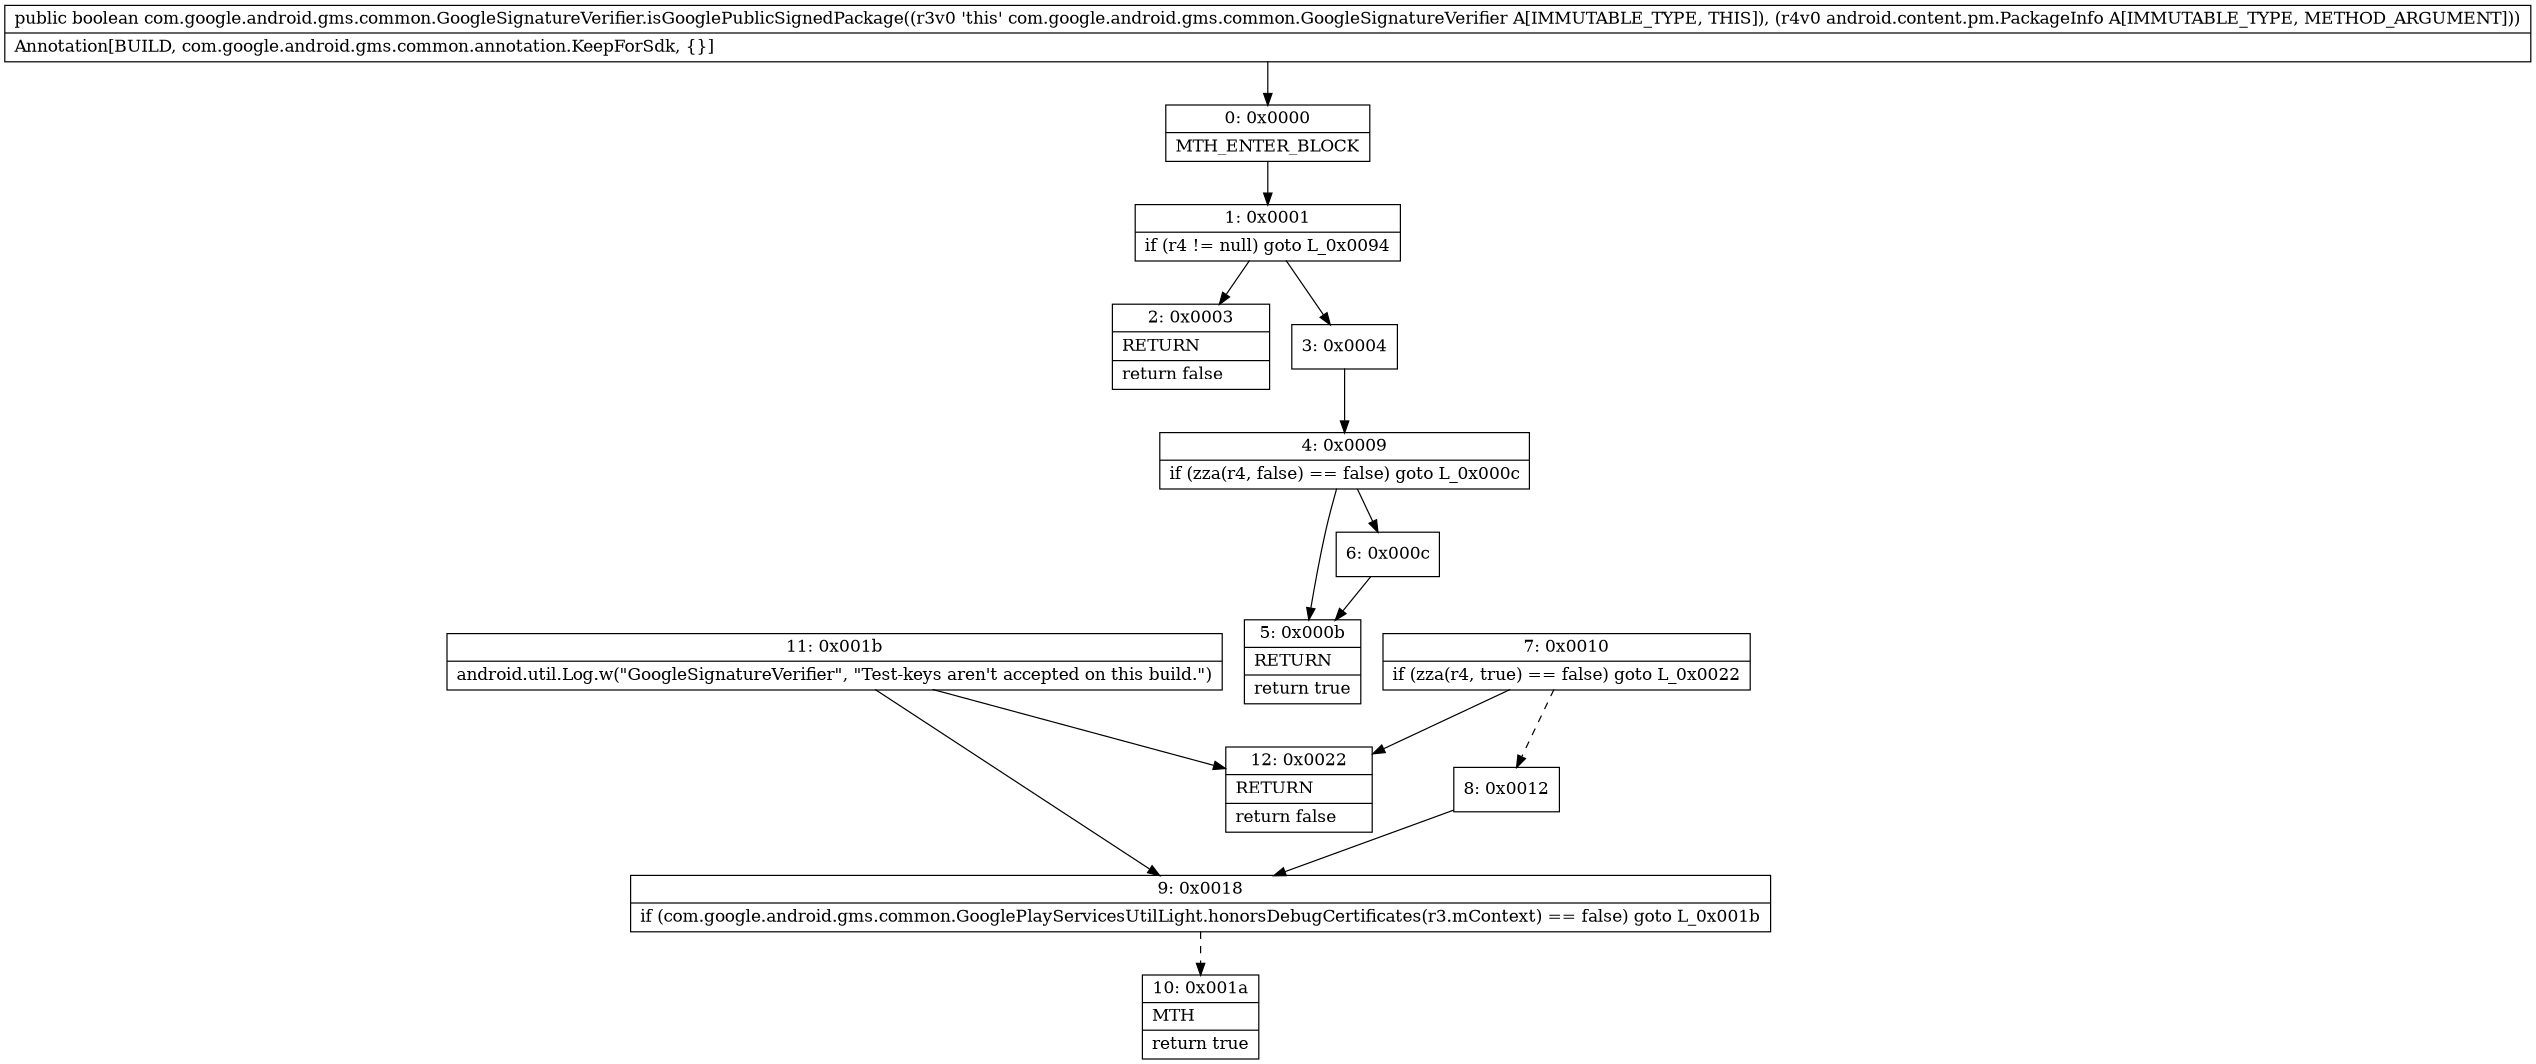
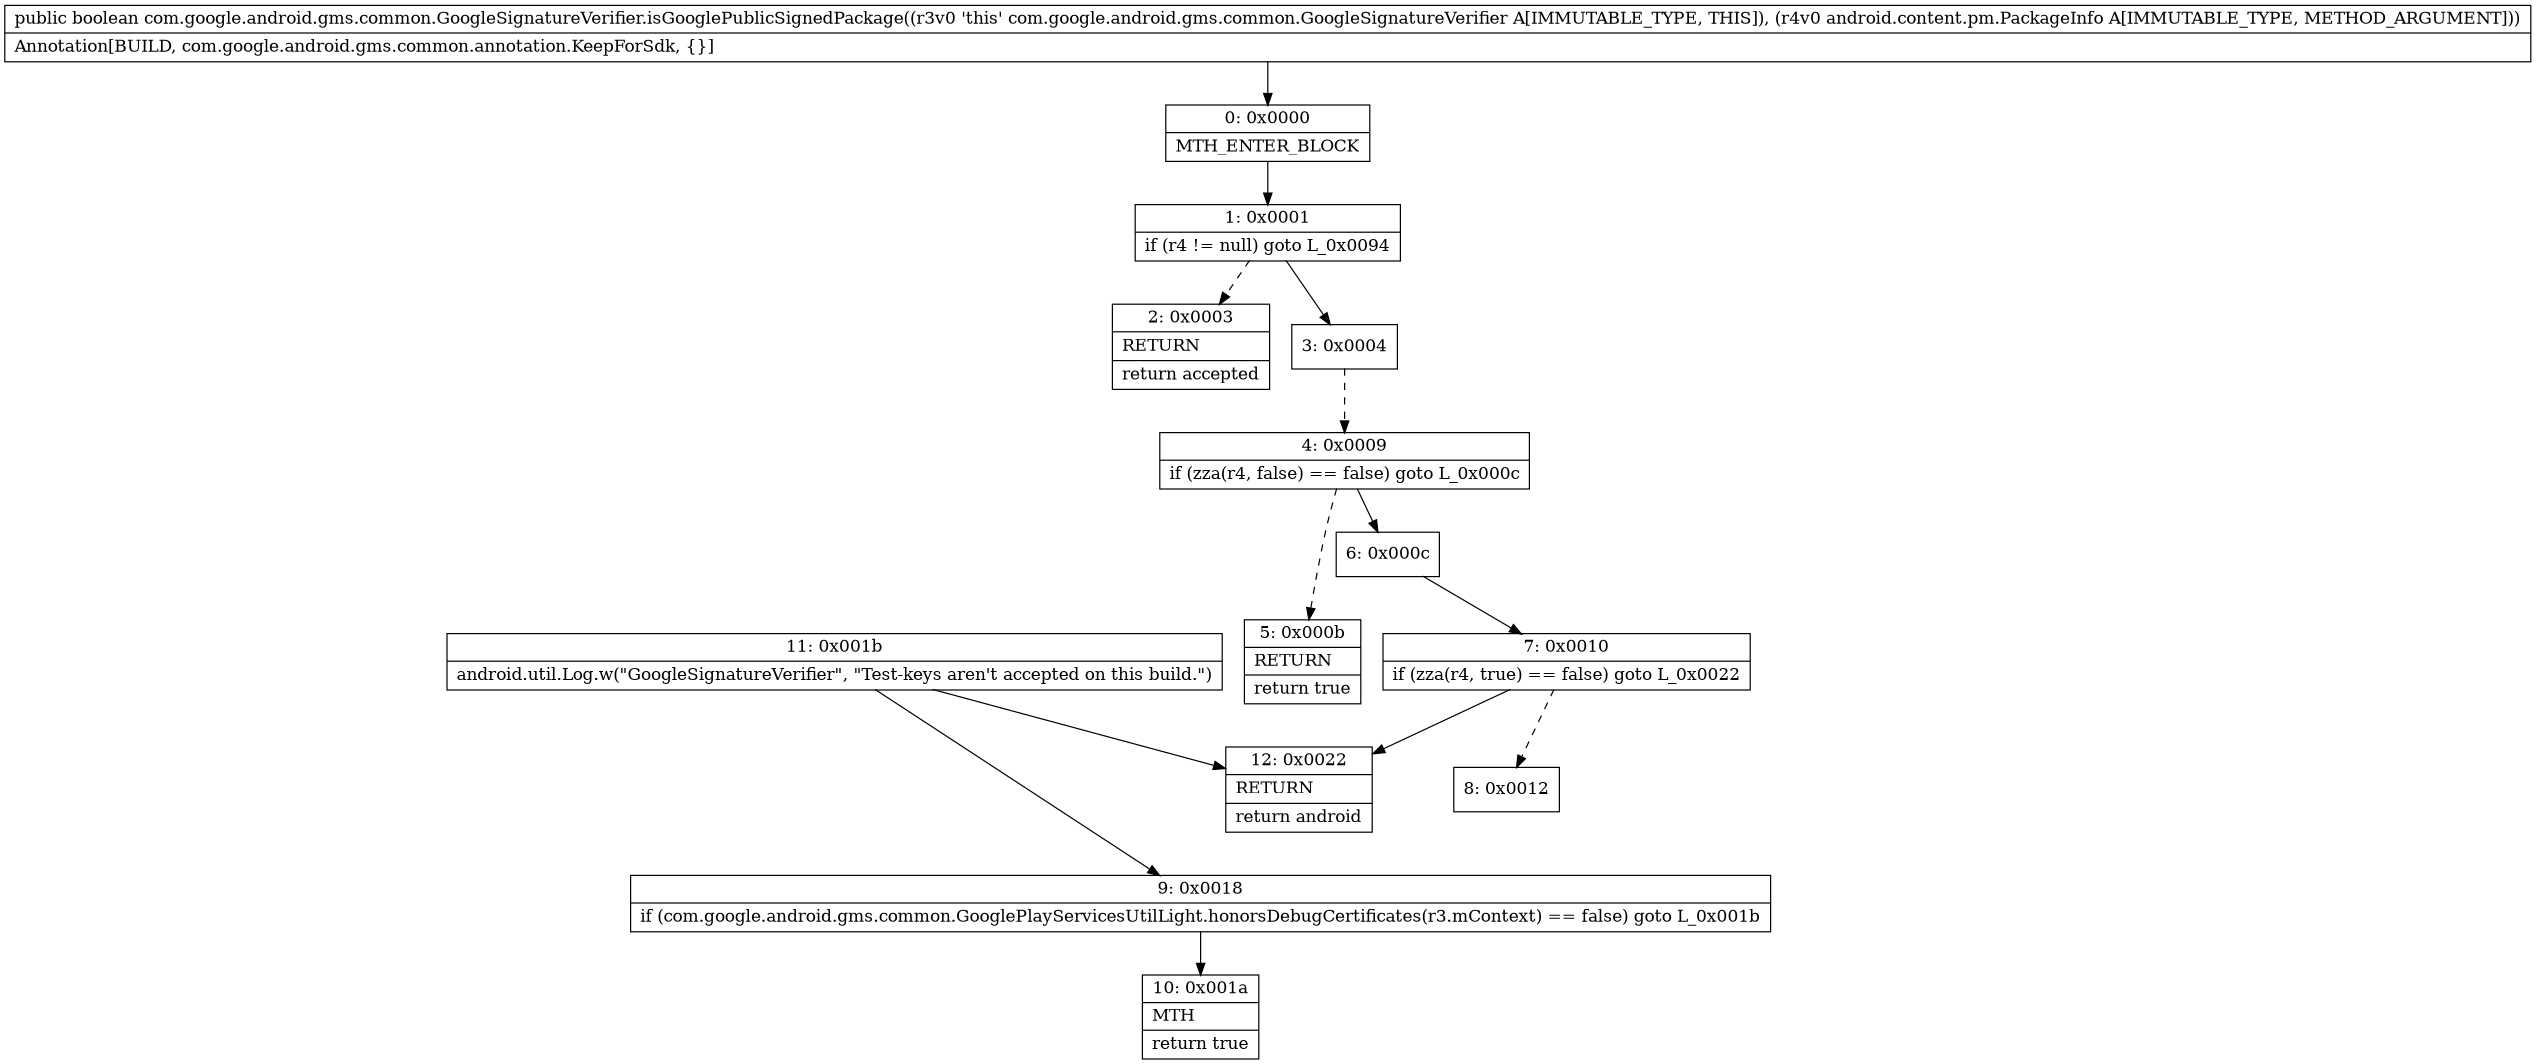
(1238, 277) -> (1238, 277)
(1173, 374) -> (1191, 374)
(1345, 395) -> (1345, 395)
(1322, 548) -> (1322, 548)
(1357, 594) -> (1467, 602)
(1286, 817) -> (1299, 817)
(1369, 841) -> none
(1201, 947) -> (1201, 947)
